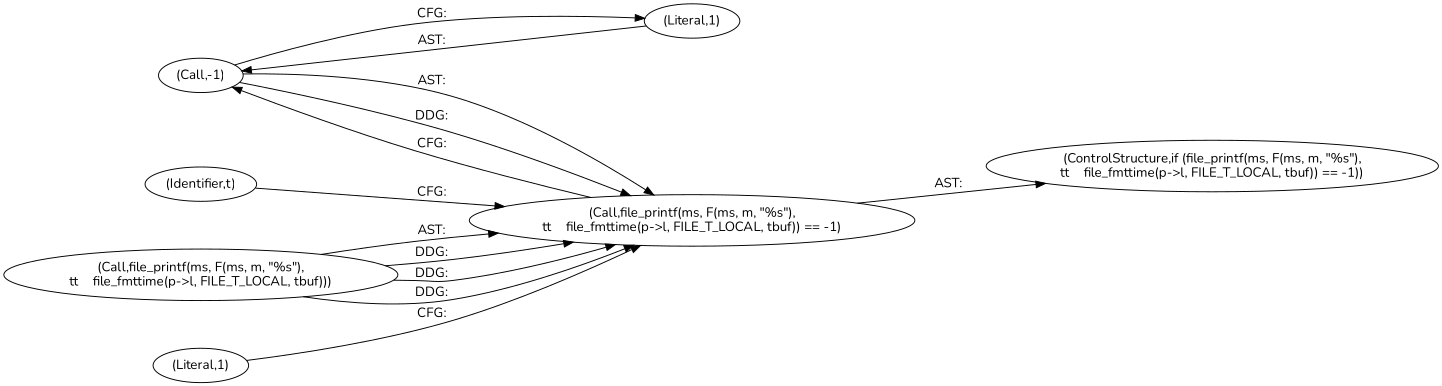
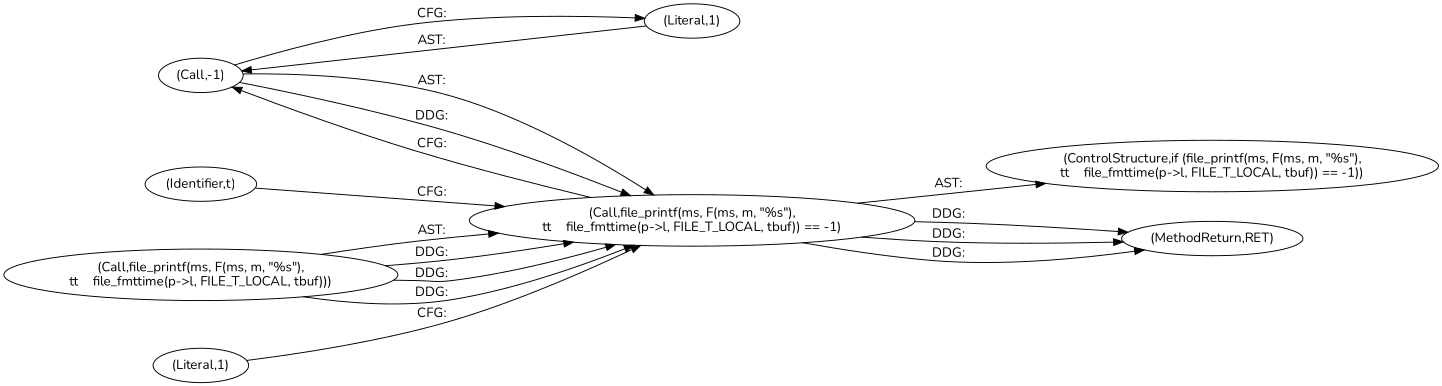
none -> (1212, 239)
